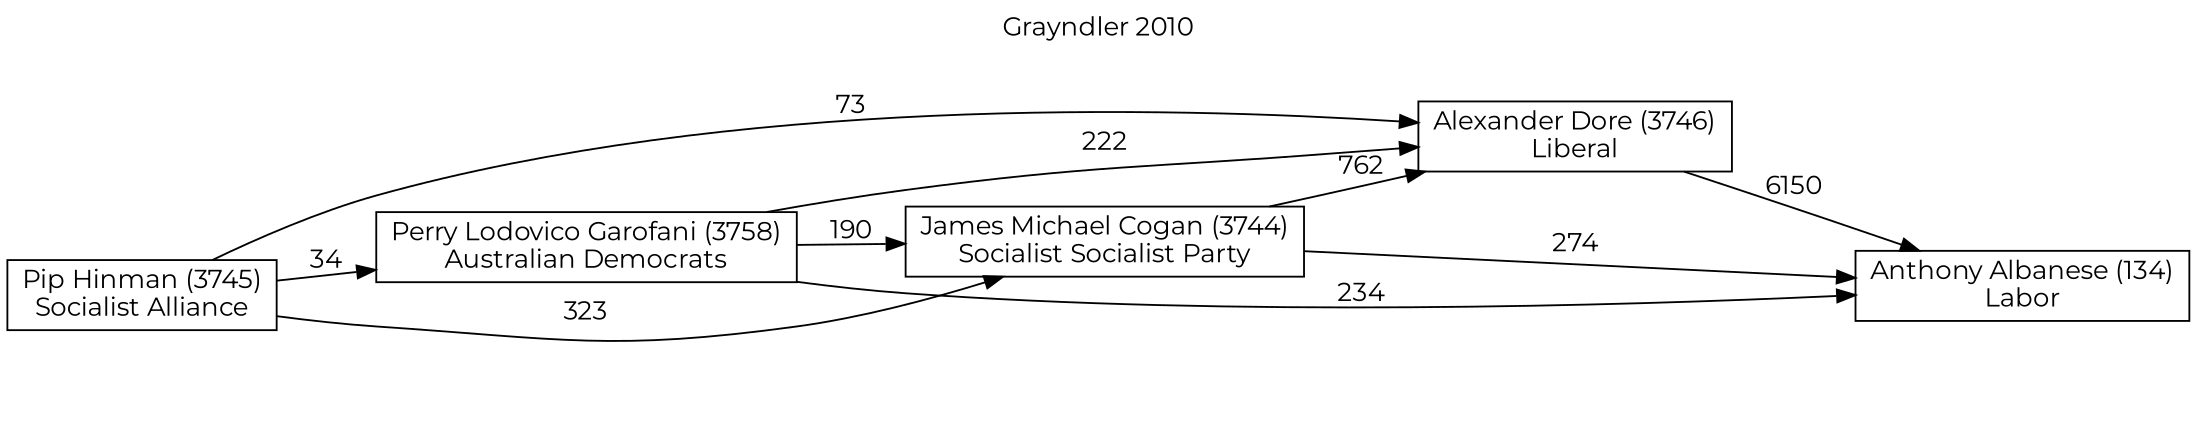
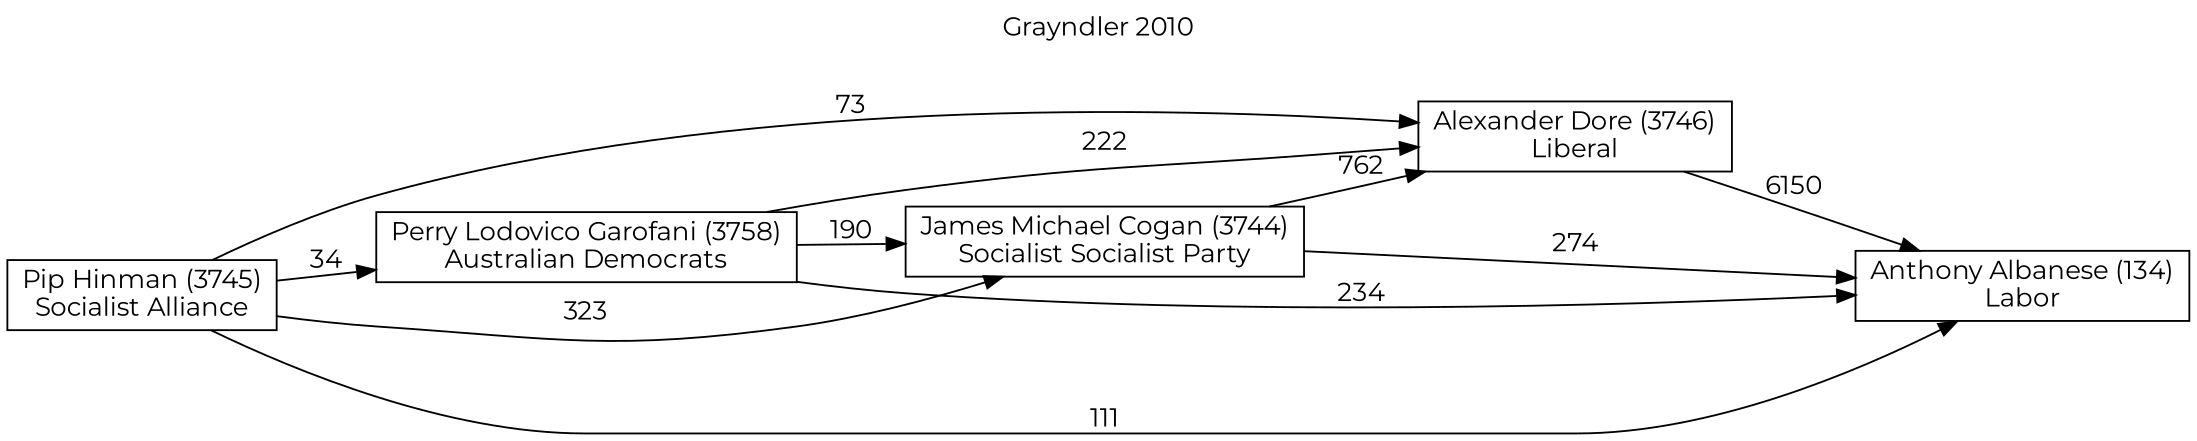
none -> (1076, 433)
